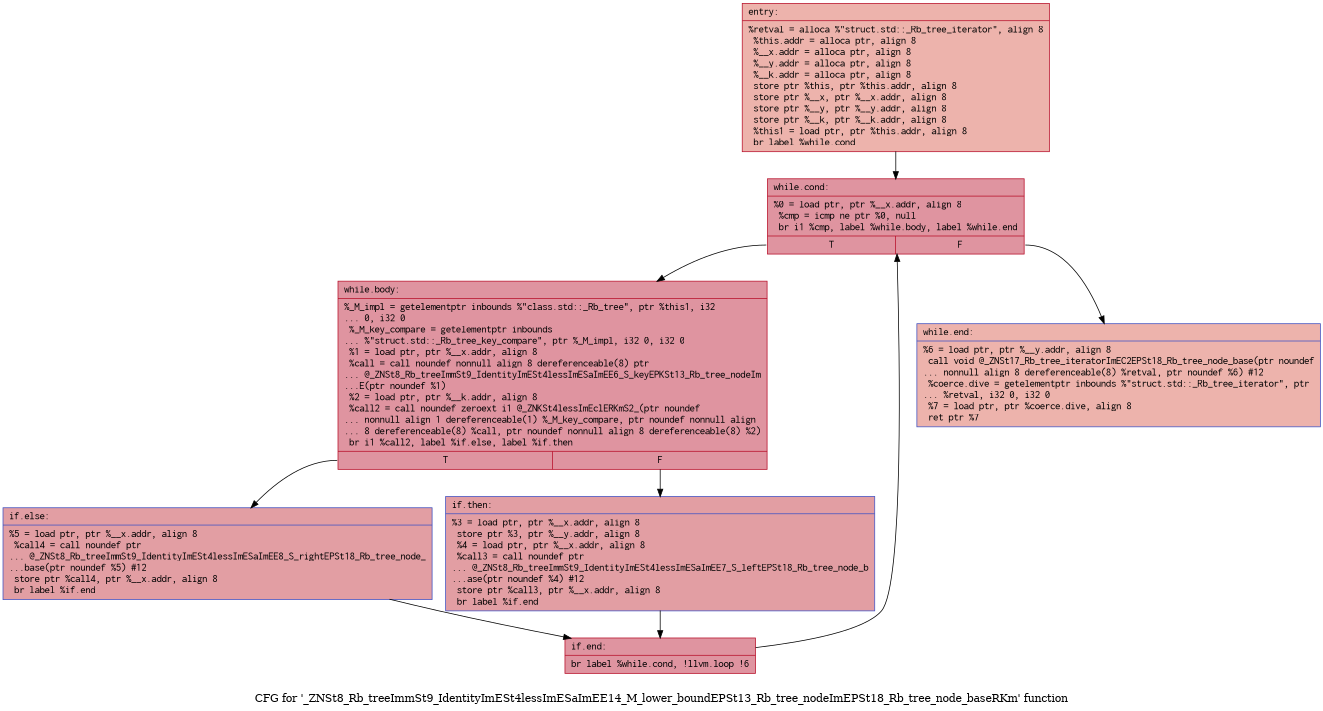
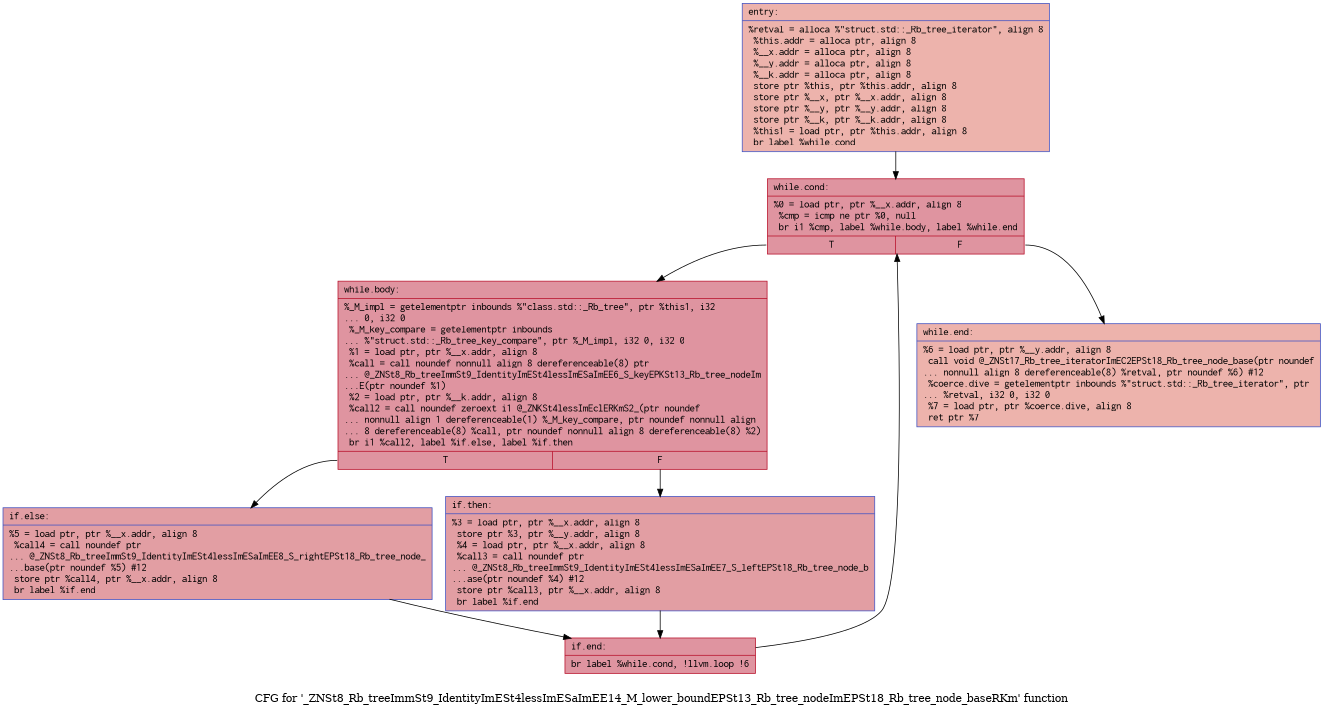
(896, 78) -> (896, 78)
